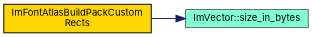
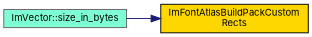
(164, 19) -> (139, 19)
